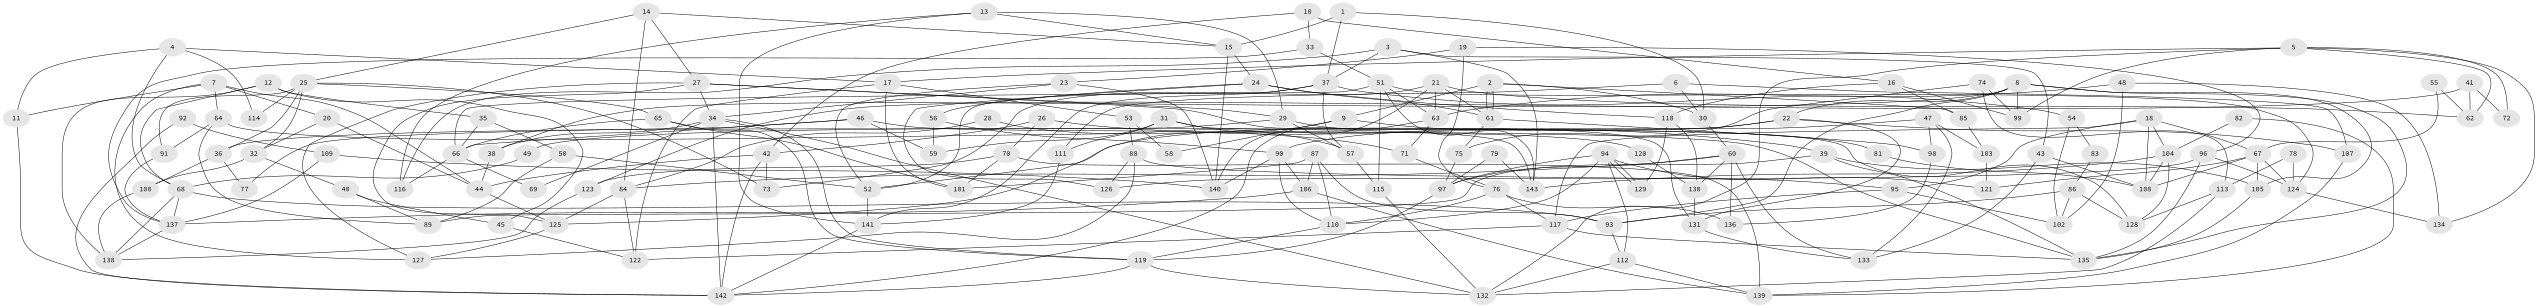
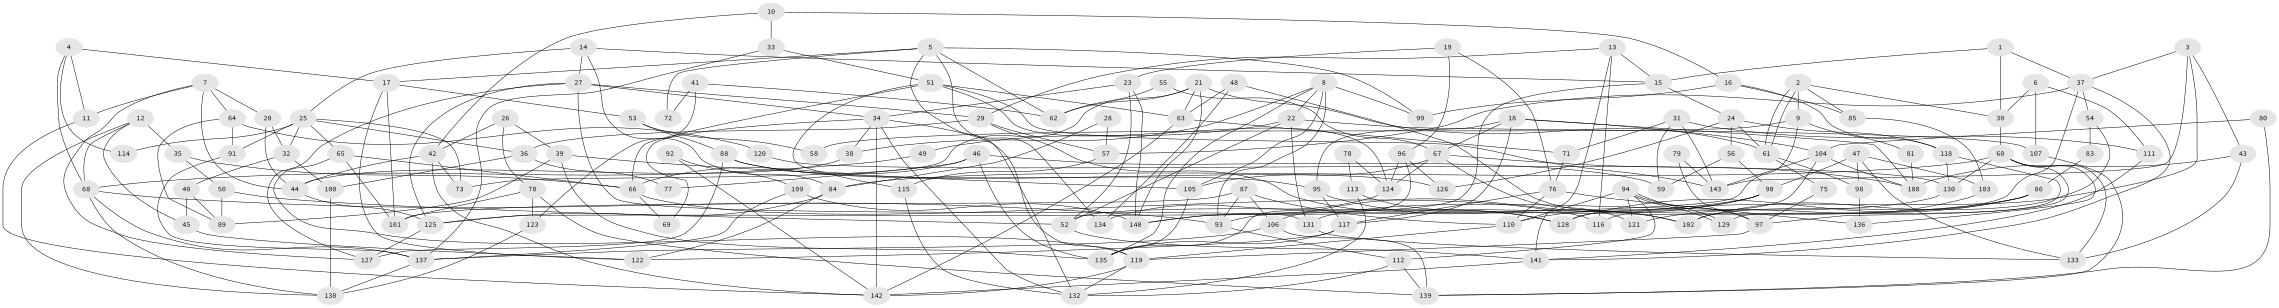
(1982, 83) -> none
(2239, 118) -> (2263, 118)
